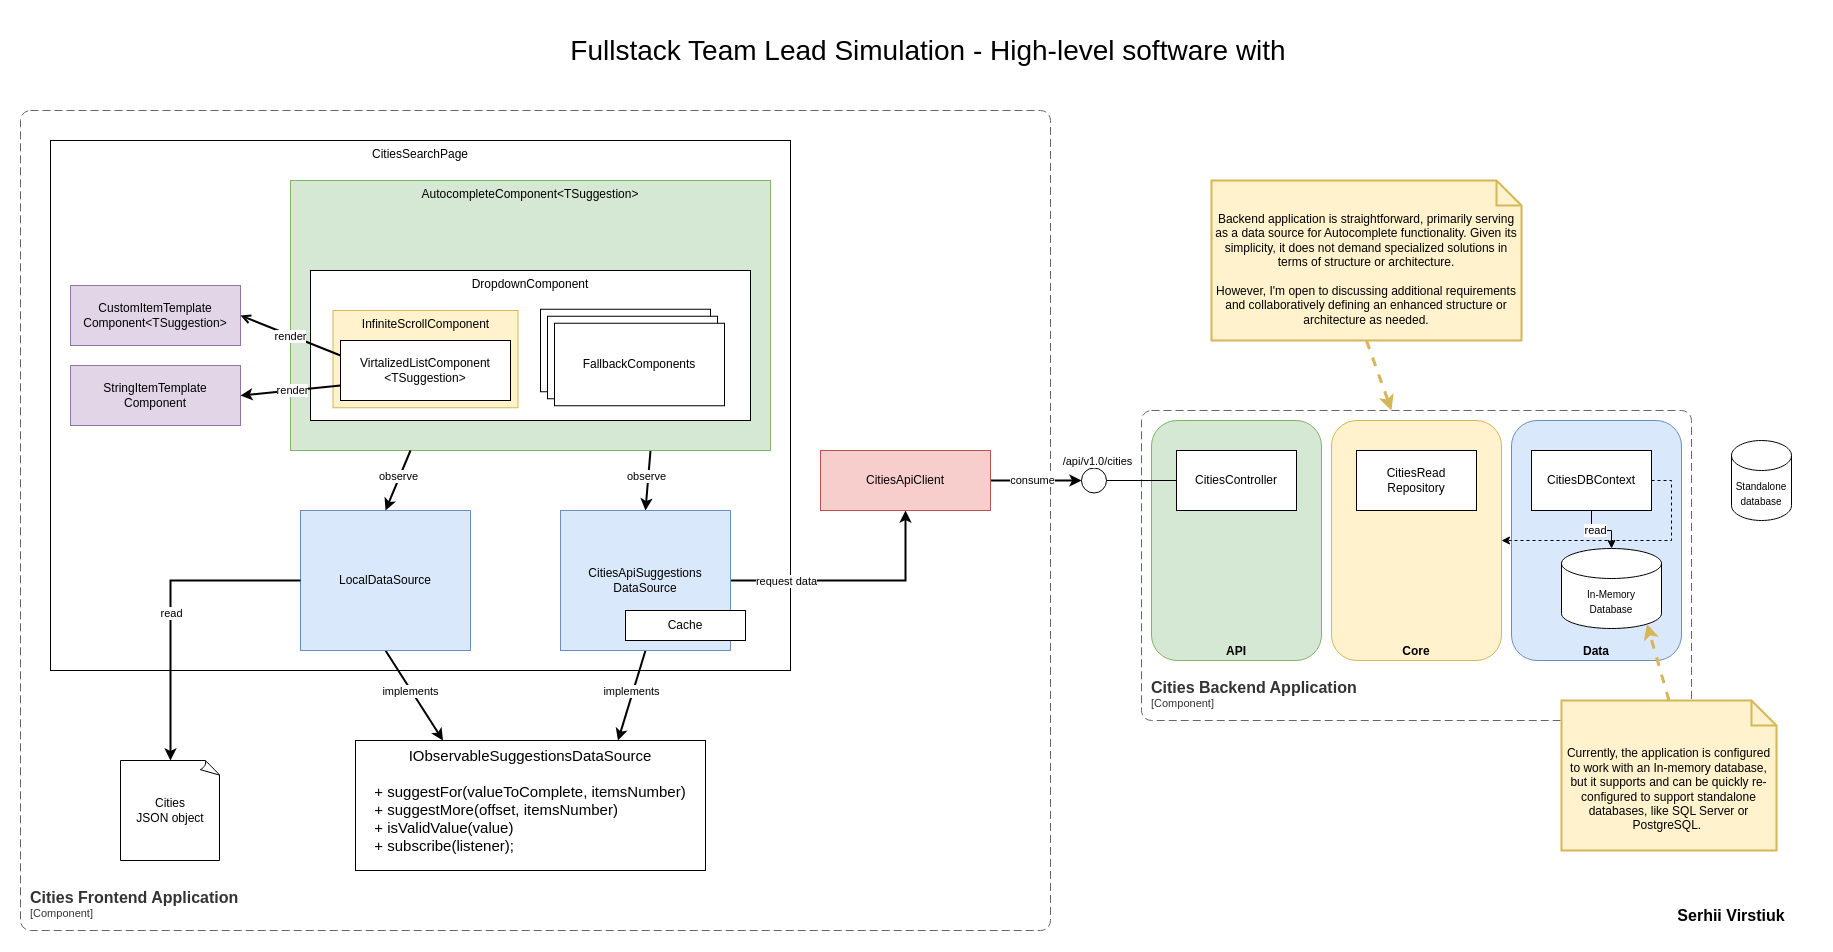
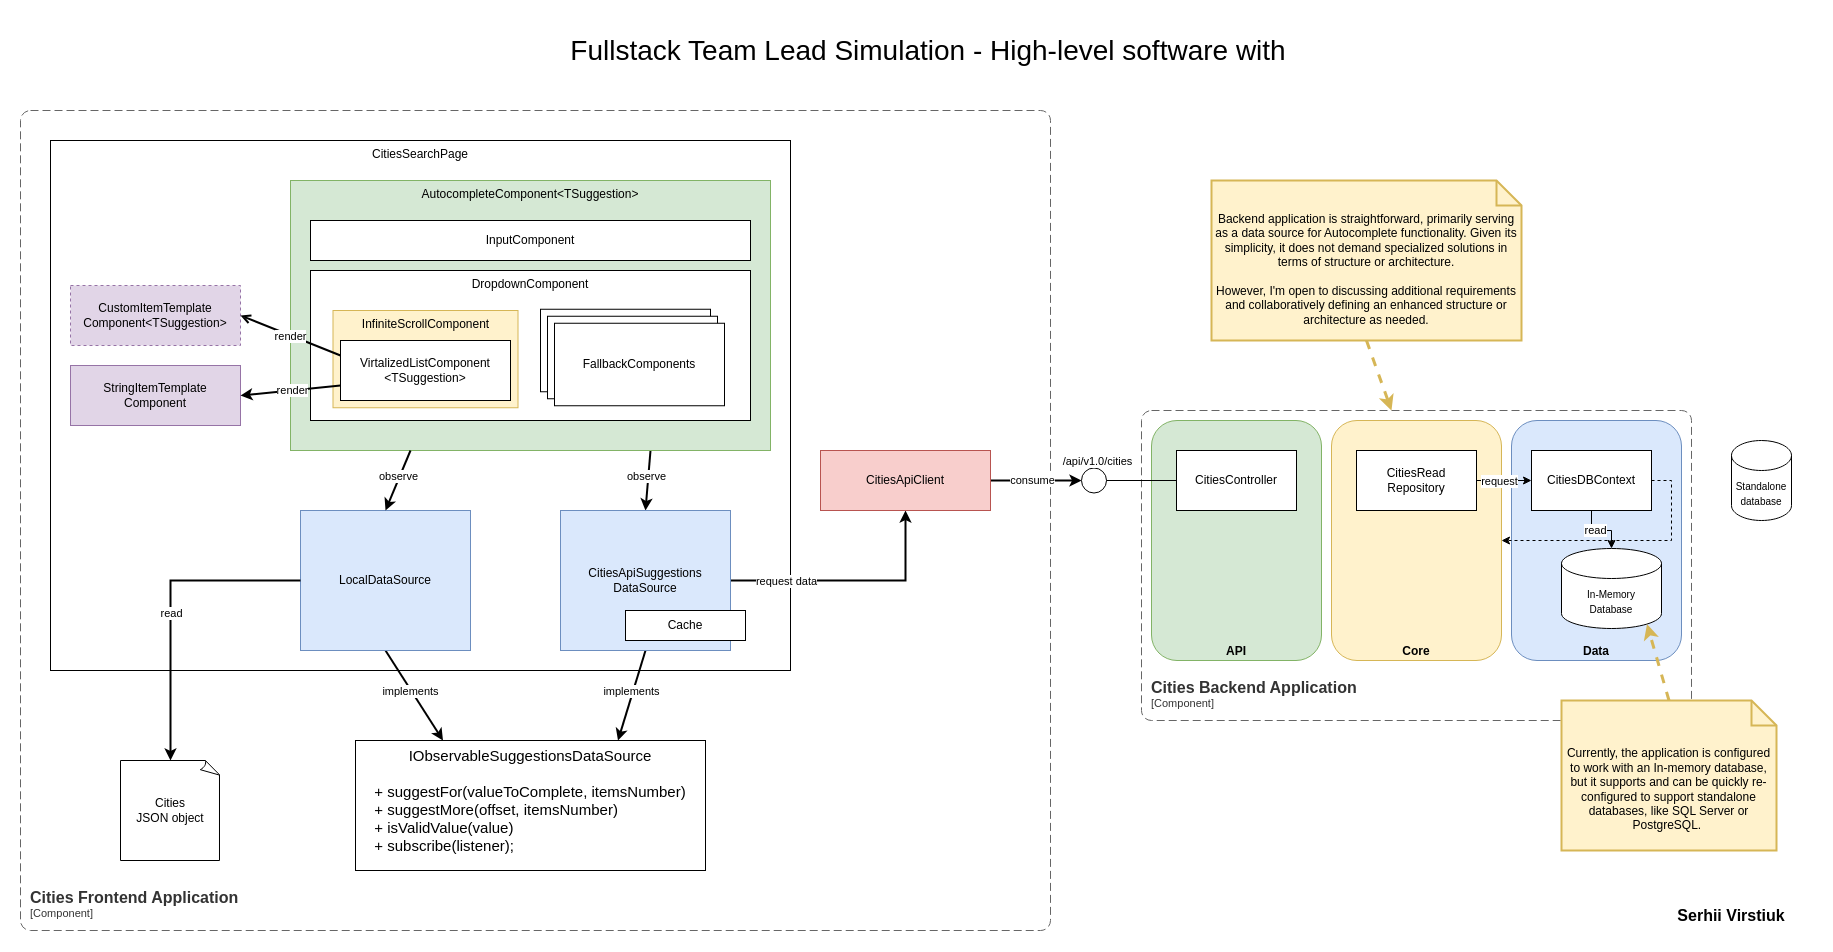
none -> (531, 241)
(156, 316) -> (156, 316)
none -> (1501, 481)
